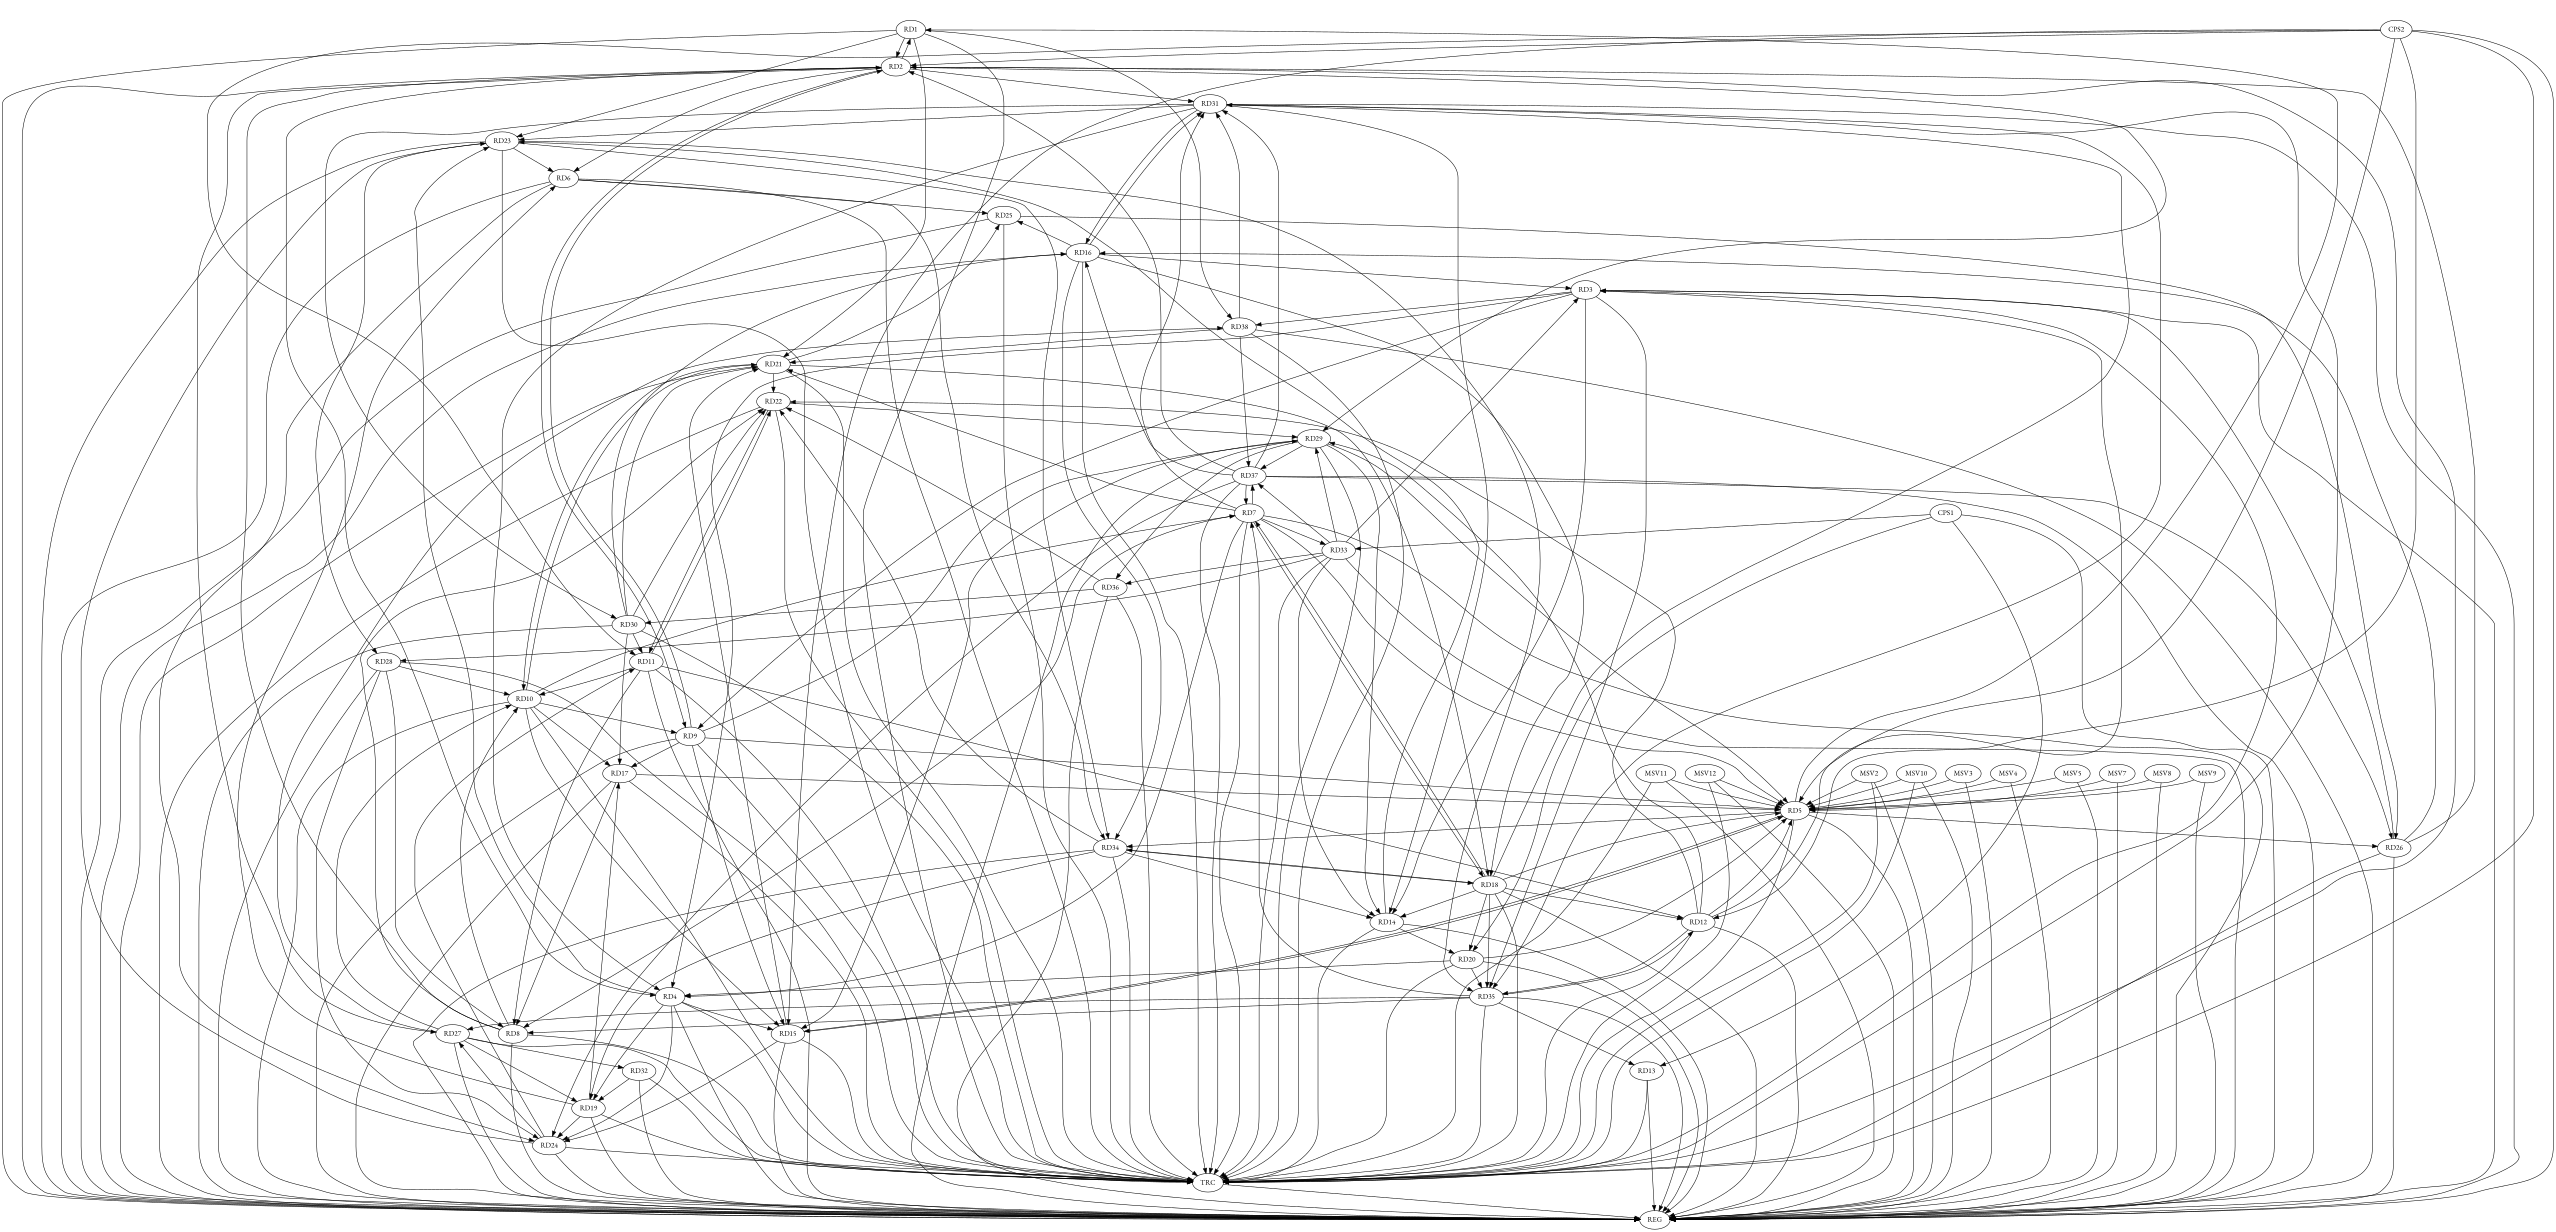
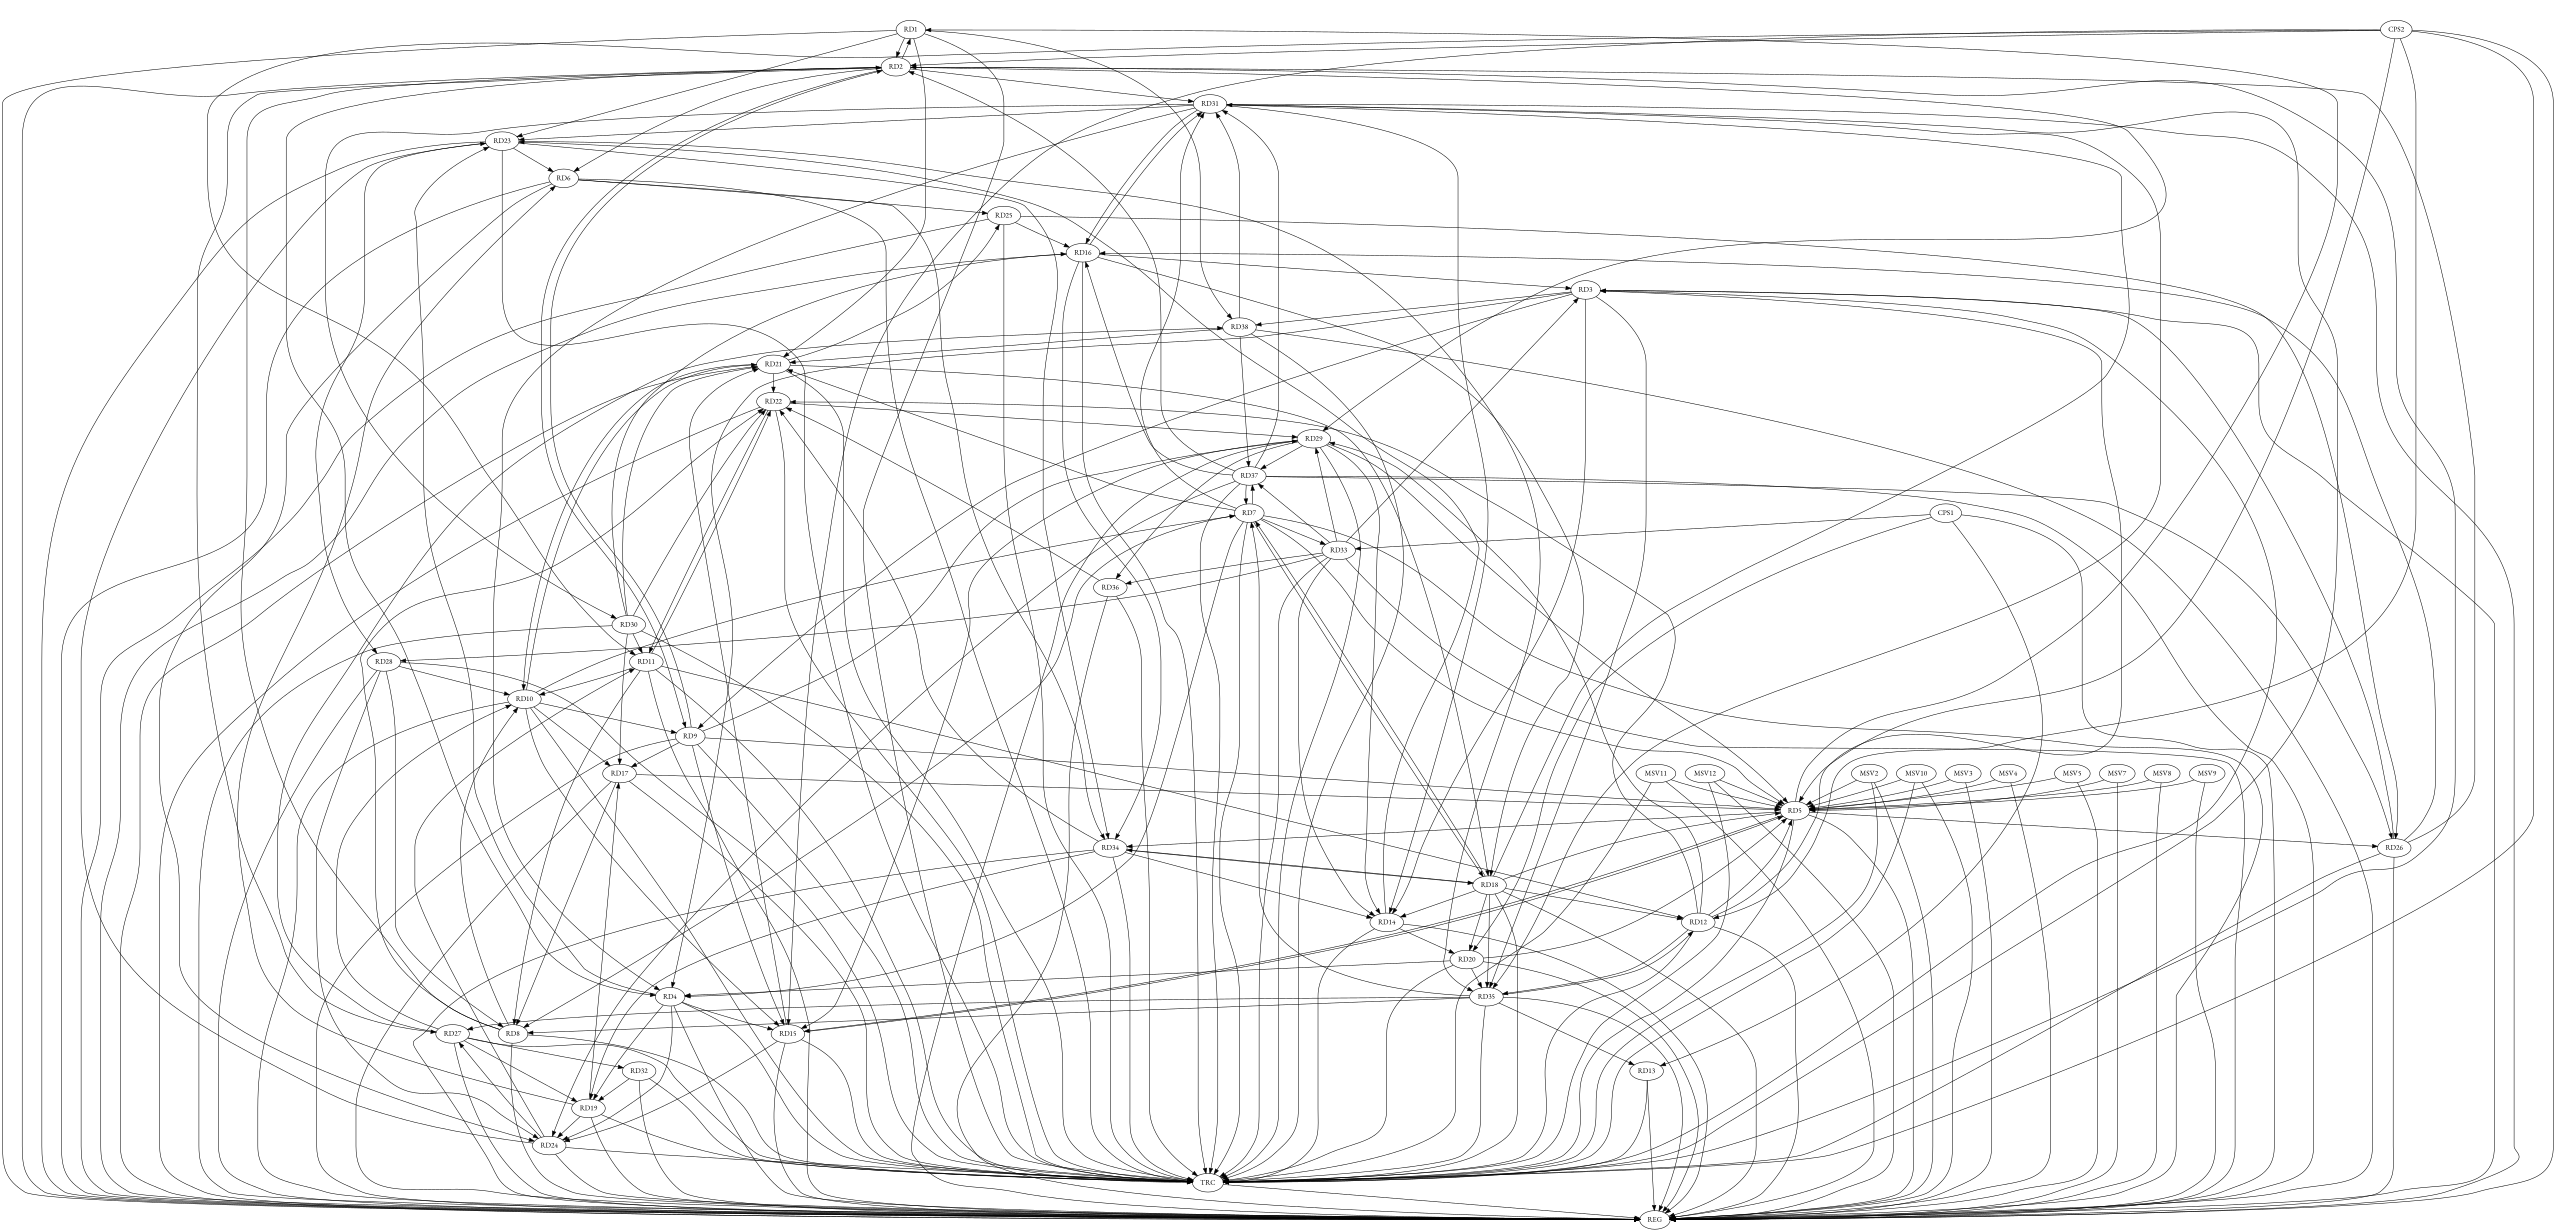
(1051, 236) -> (1040, 234)
(883, 605) -> none
